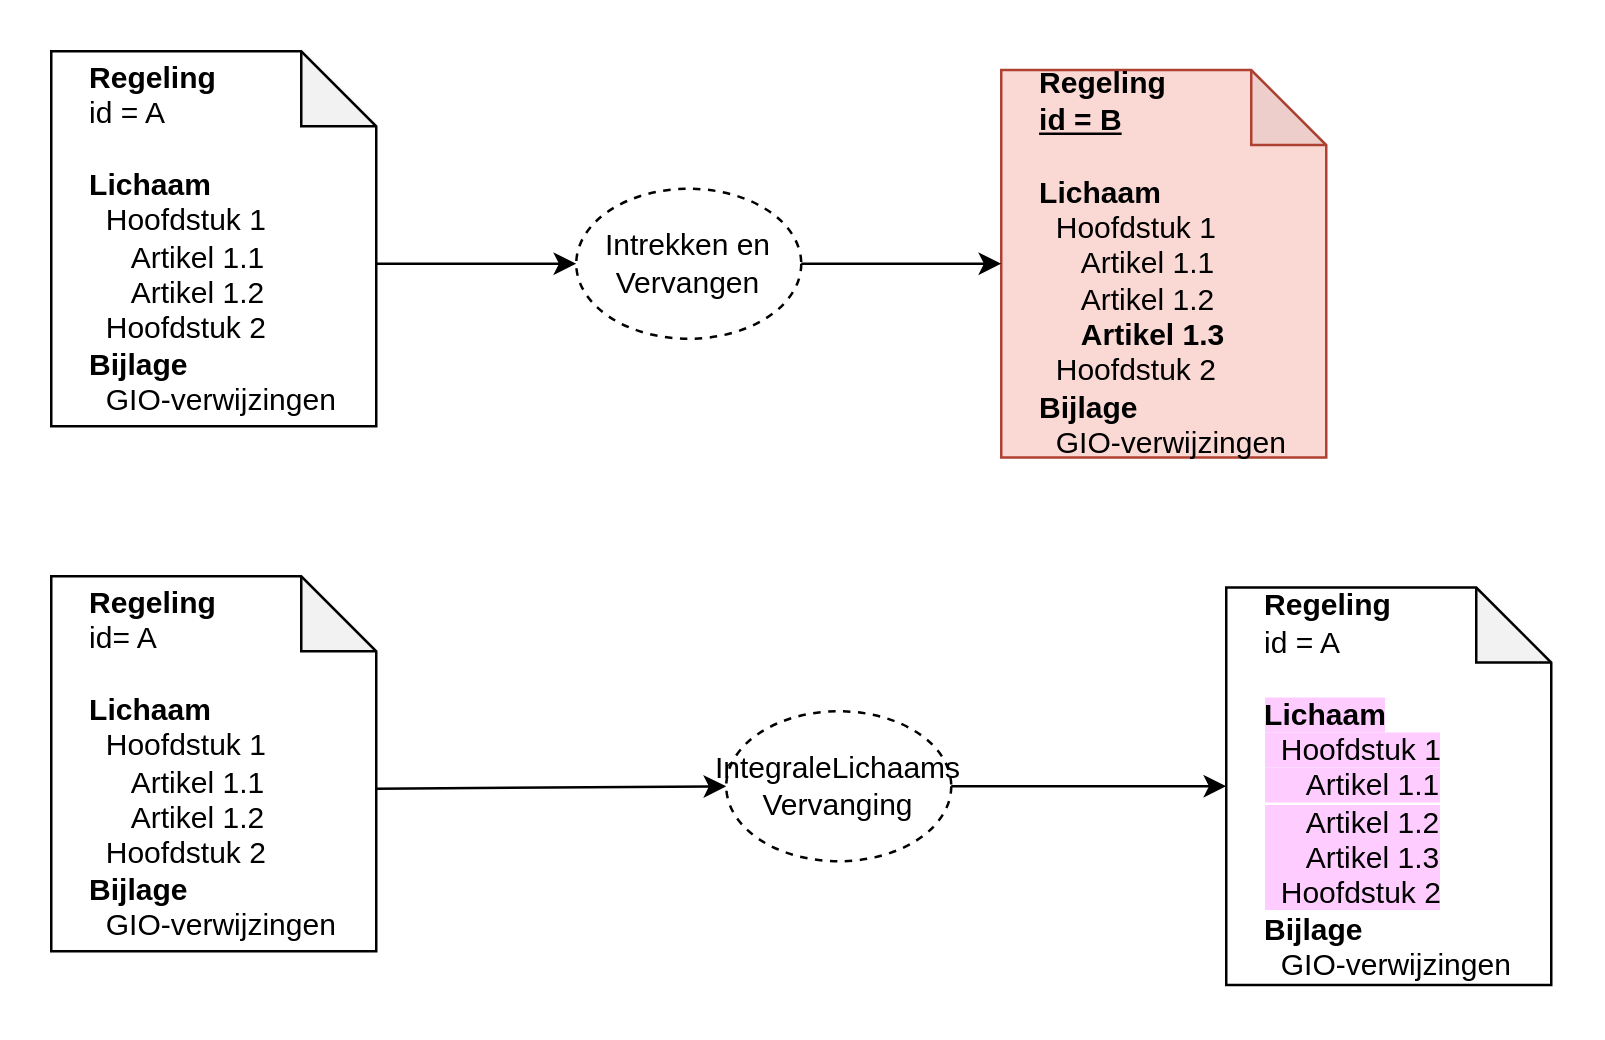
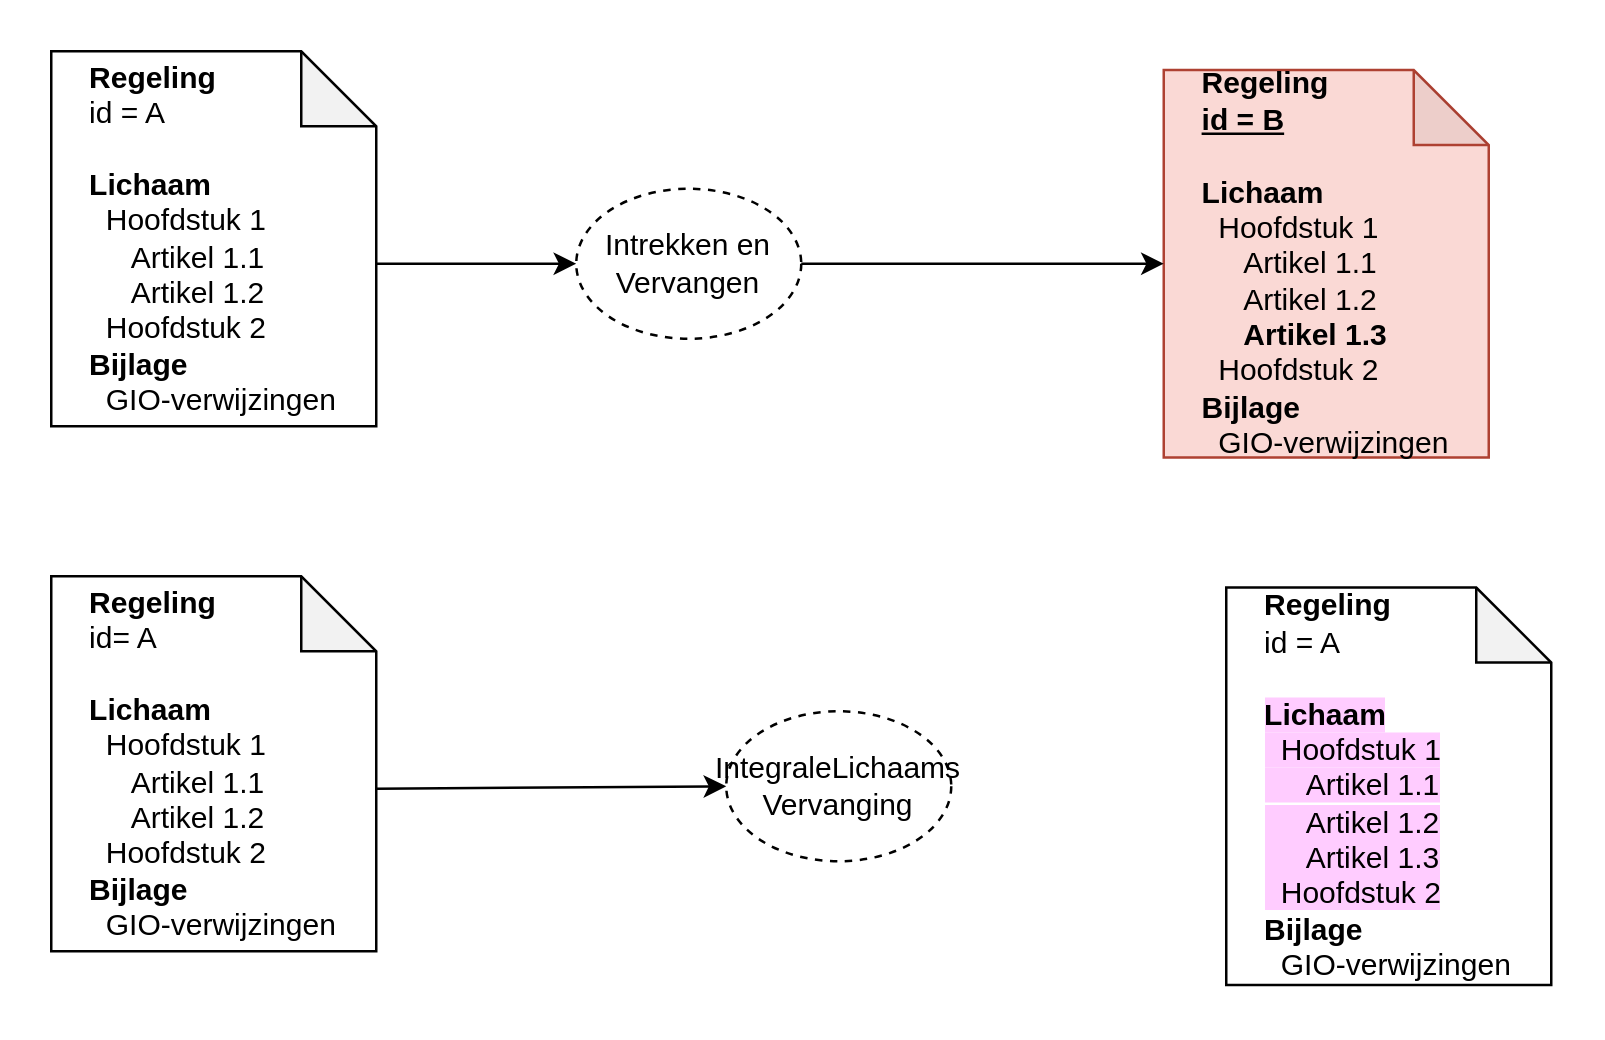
(1164, 264) -> (1326, 264)
(1080, 786) -> none
